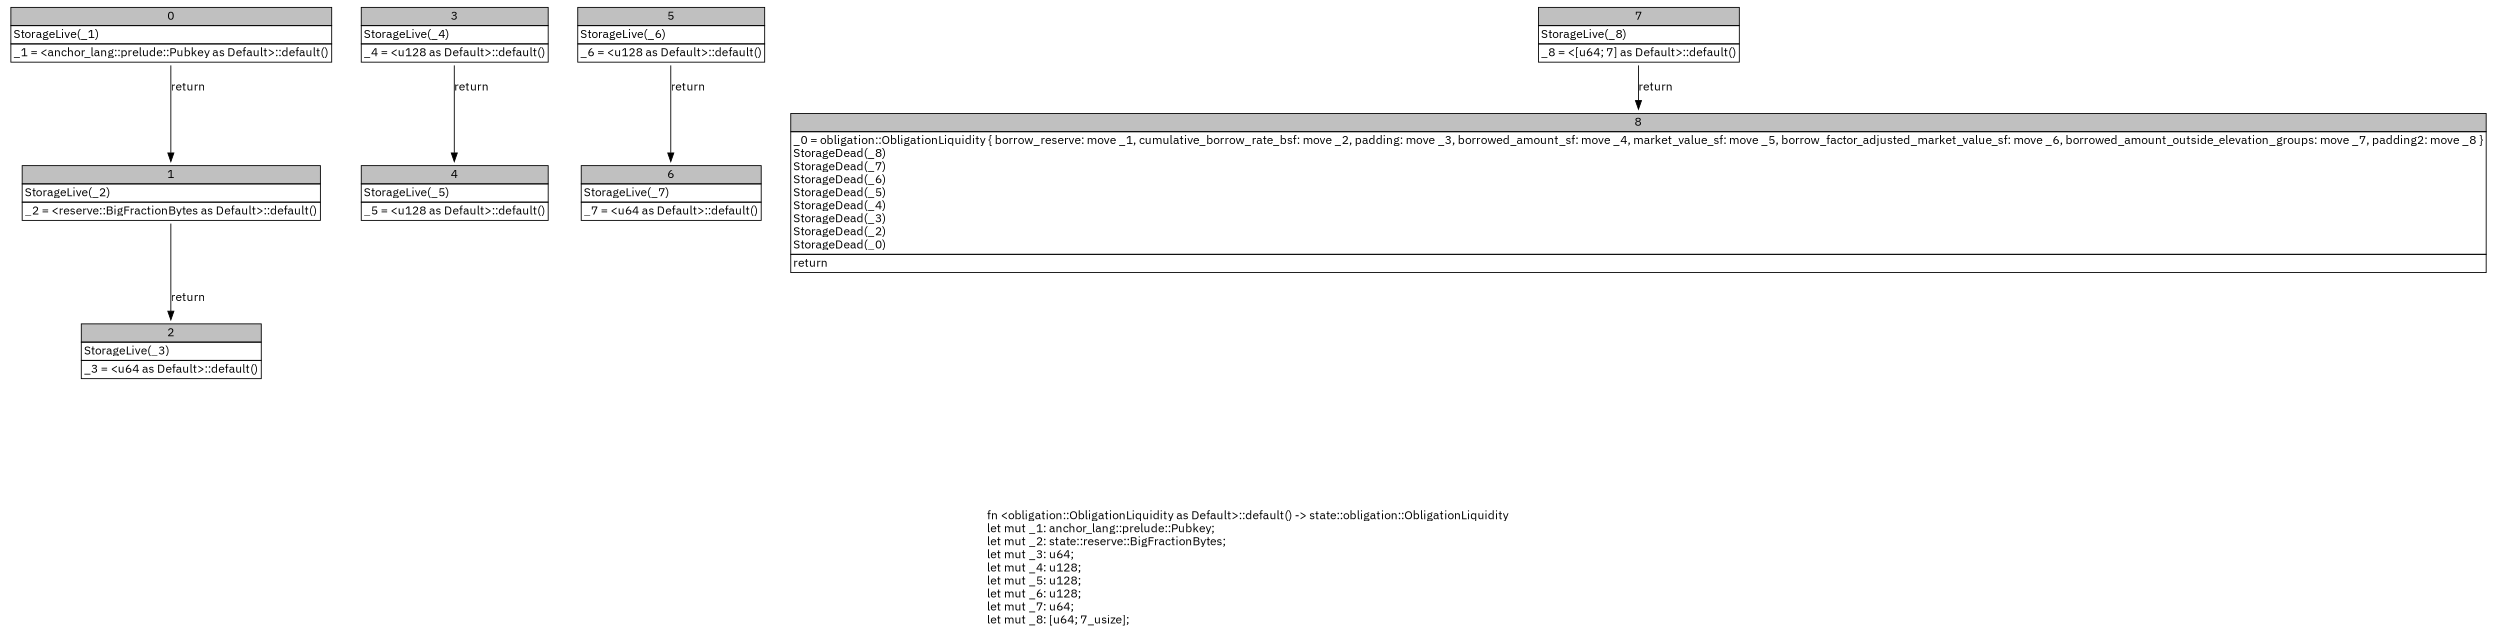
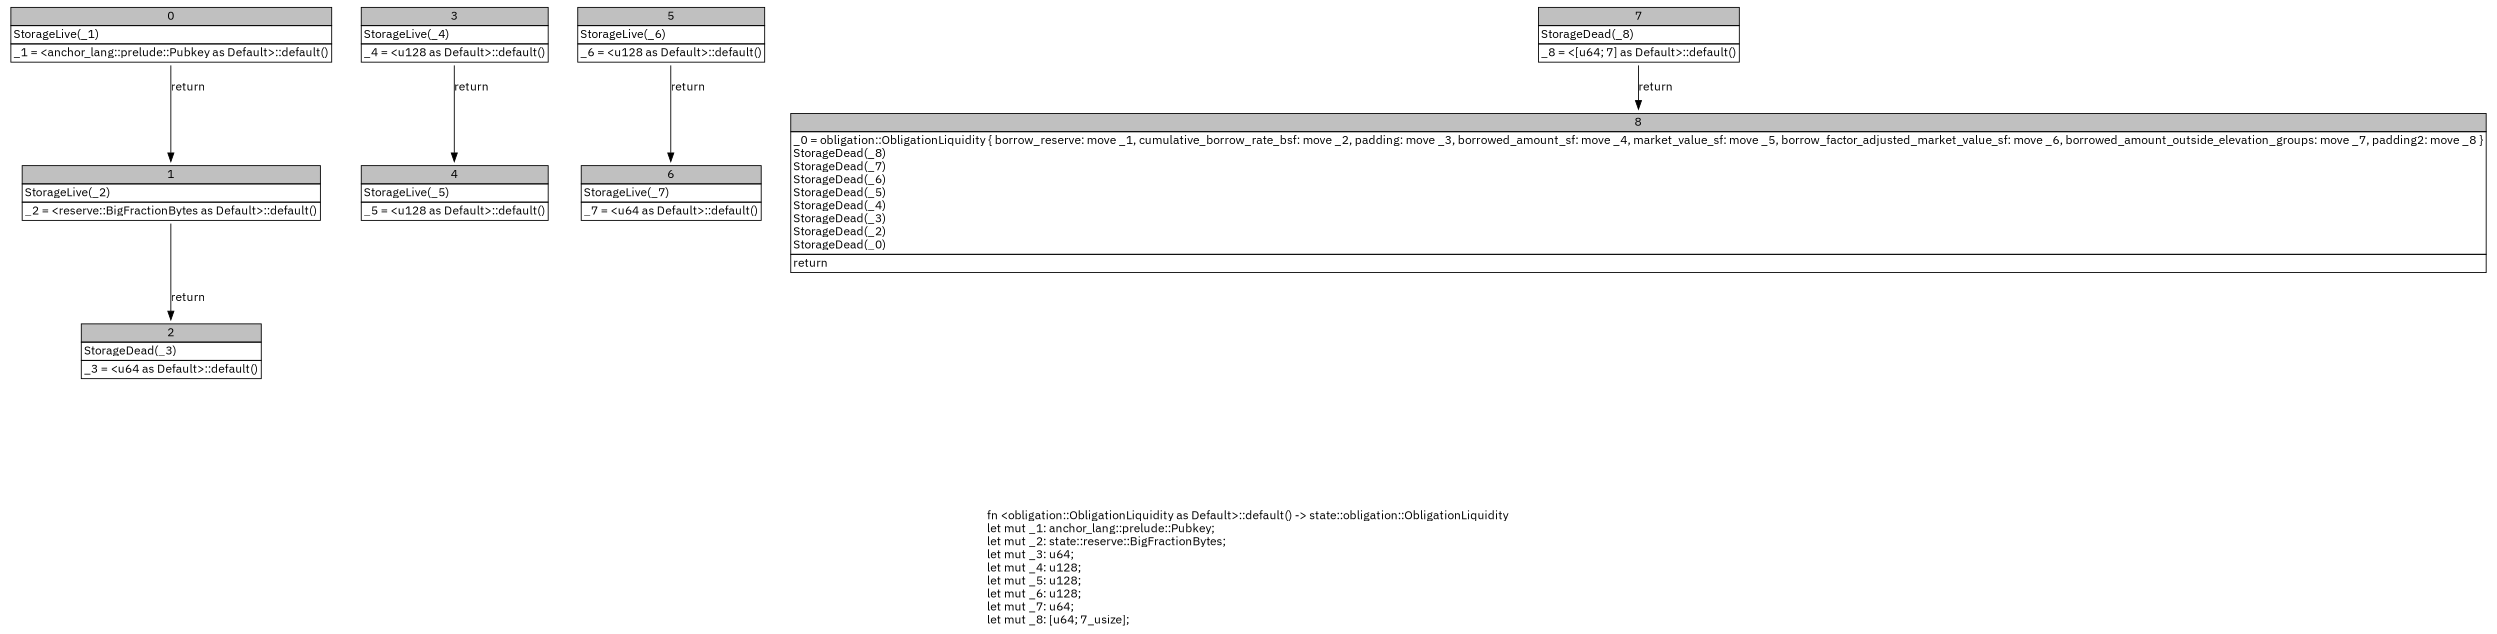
(1584, 34) -> (1588, 34)
(127, 351) -> (130, 351)
